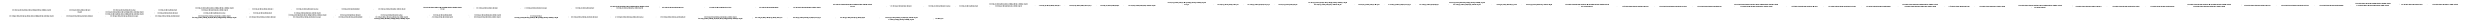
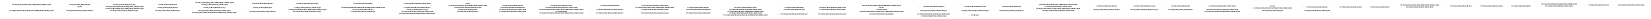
(1587, 6) -> none
